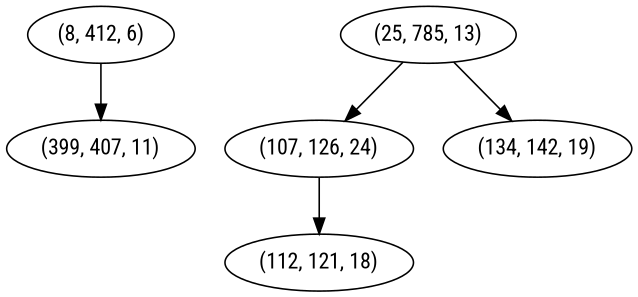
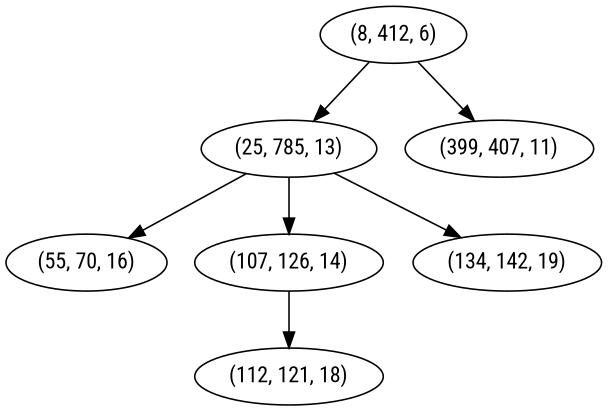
none -> (347, 86)
(319, 149) -> (289, 263)
none -> (87, 263)
